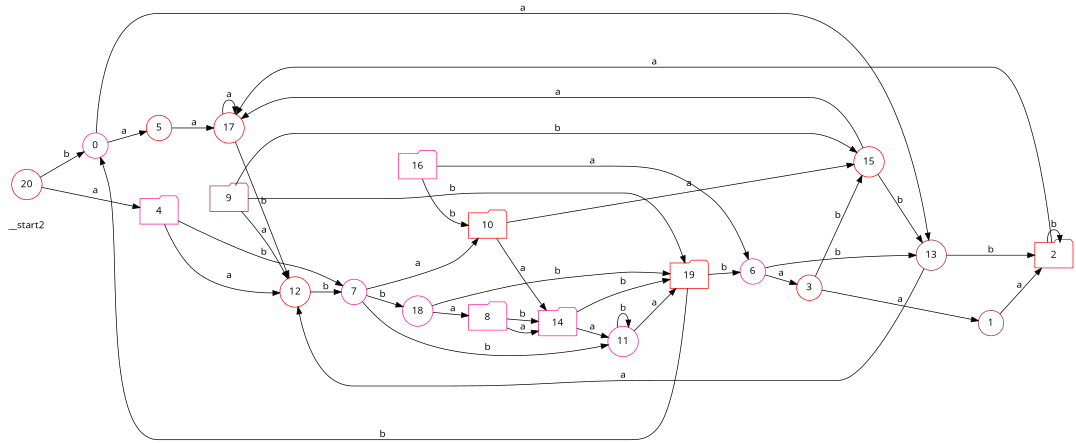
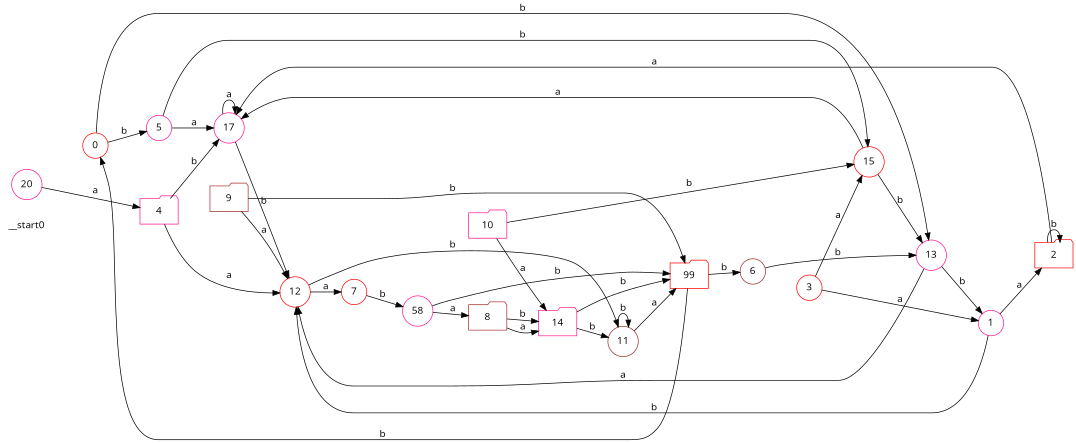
(523, 8) -> (523, 8)
(159, 128) -> (159, 128)
(229, 128) -> (229, 128)
(124, 131) -> (124, 131)
(533, 134) -> (529, 40)
(95, 146) -> (95, 146)
(59, 166) -> none
(418, 166) -> none
(689, 183) -> (689, 183)
(27, 185) -> (27, 185)
(838, 215) -> (838, 215)
(27, 226) -> (27, 226)
(488, 226) -> (488, 226)
(256, 255) -> (192, 172)
(931, 255) -> (931, 255)
(987, 255) -> (960, 287)
(753, 271) -> (753, 271)
(424, 273) -> none
(689, 276) -> (689, 276)
(778, 279) -> none
(326, 287) -> (326, 287)
(354, 292) -> (354, 292)
(418, 311) -> (418, 311)
(488, 317) -> (488, 317)
(991, 323) -> (991, 323)
(592, 327) -> (592, 327)
(623, 341) -> (623, 341)
(475, 354) -> (476, 251)
none -> (632, 413)
